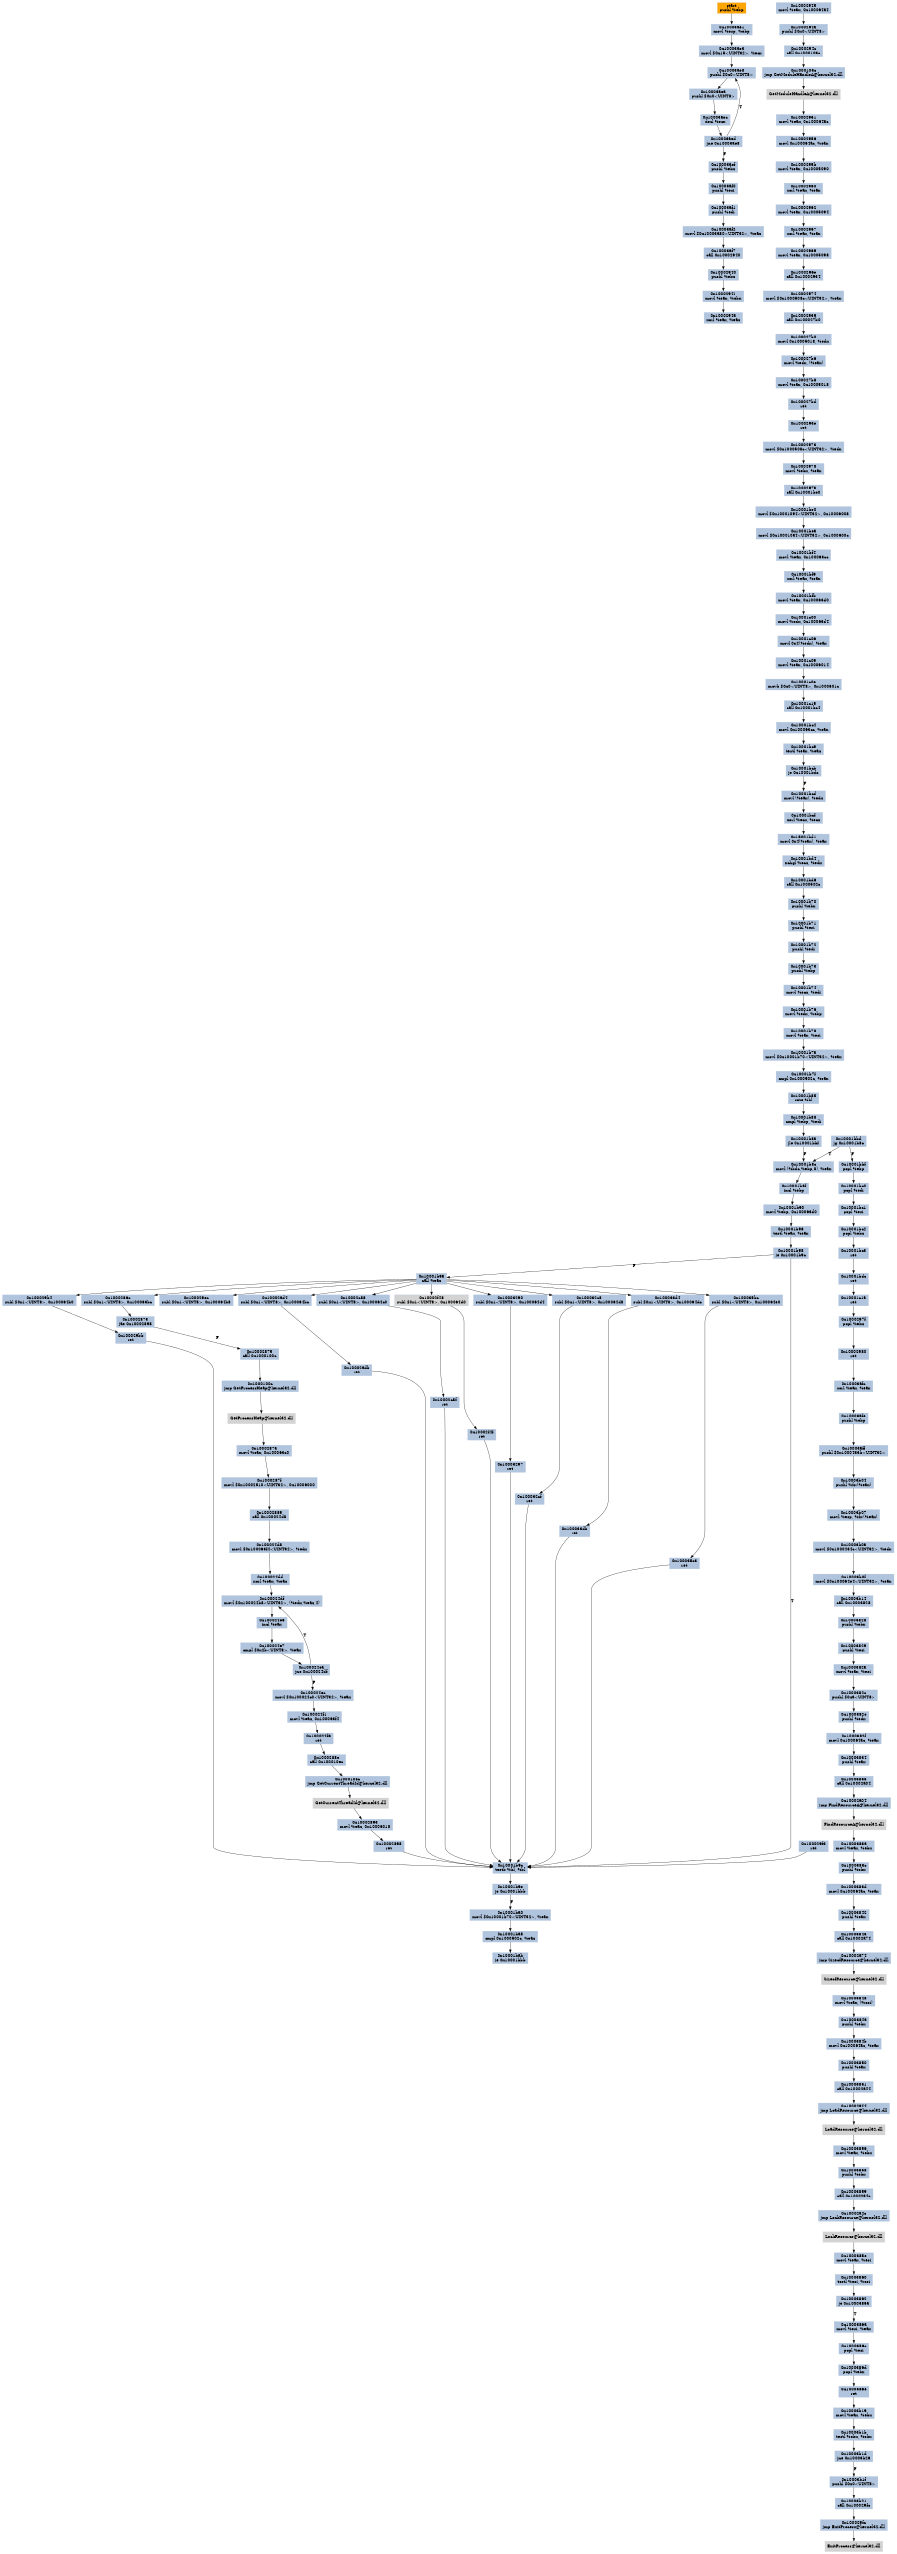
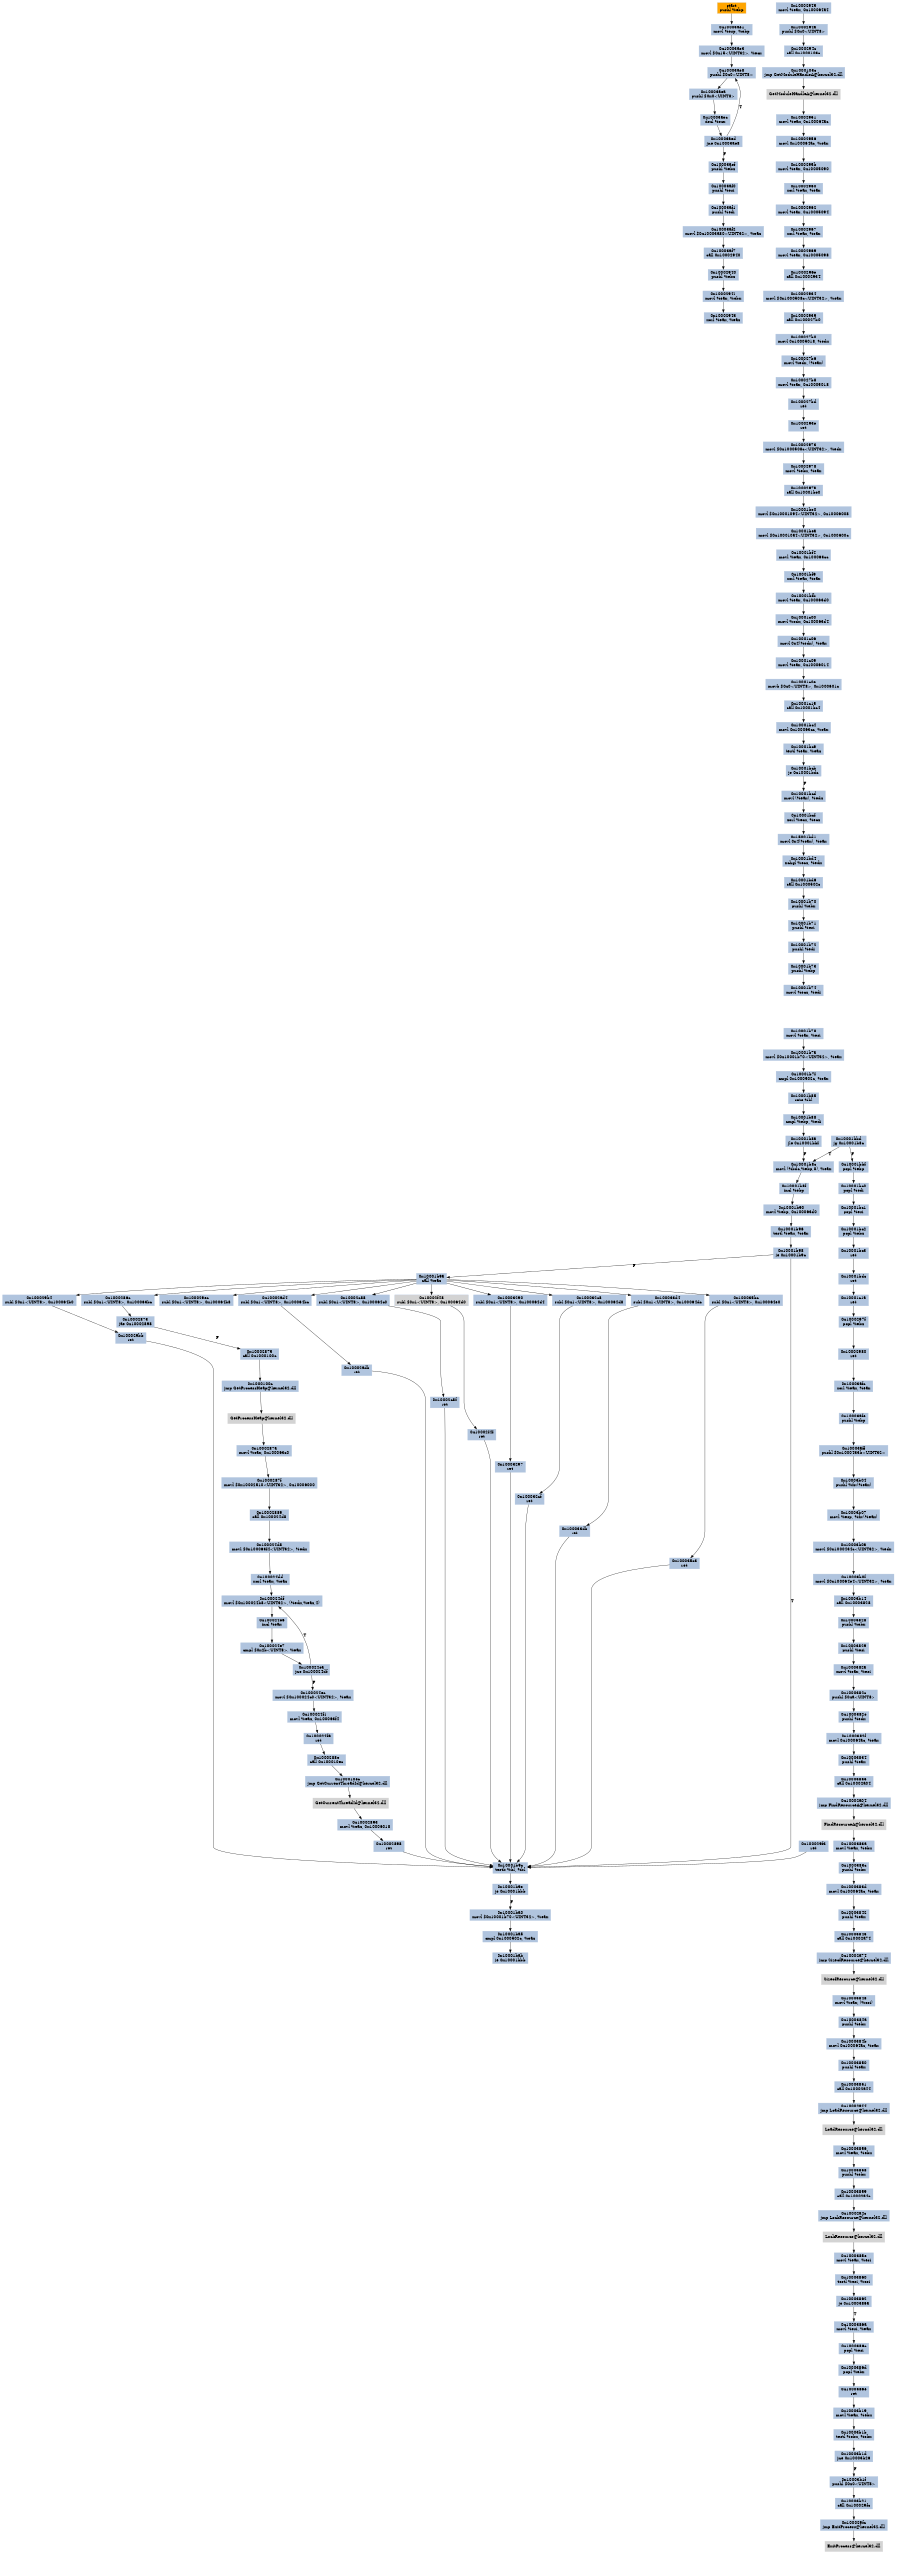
(804, 296) -> (804, 296)
(804, 1012) -> none
